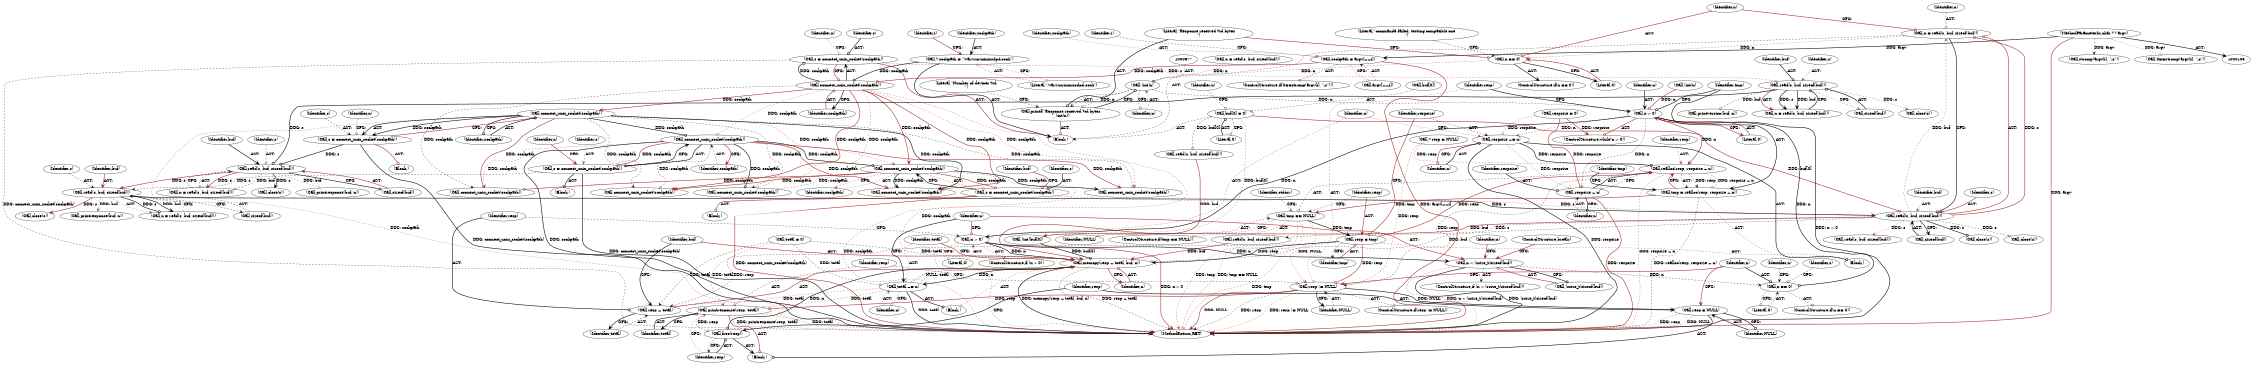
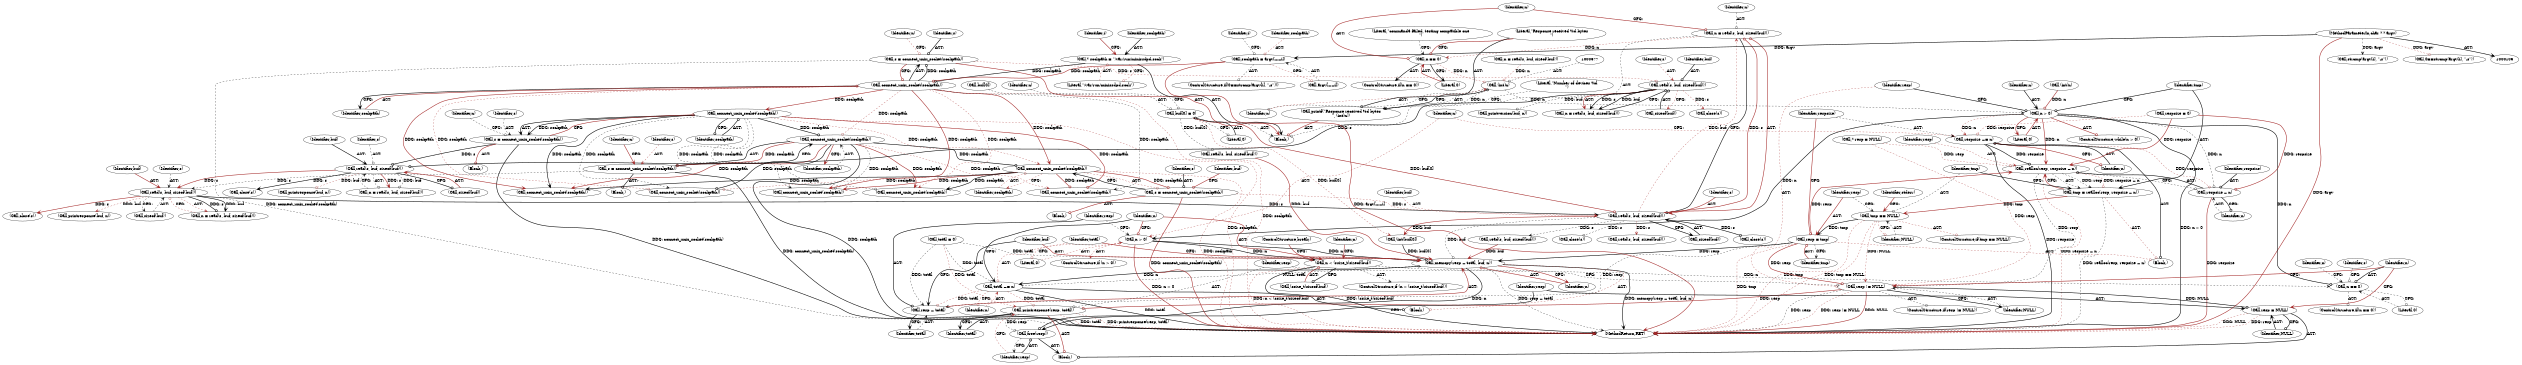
(1576, 126) -> (2123, 149)
(1285, 203) -> (1890, 203)
